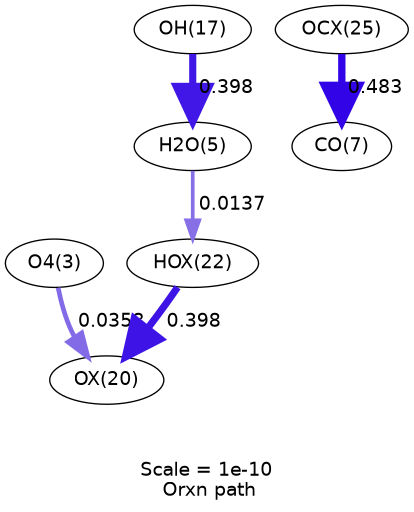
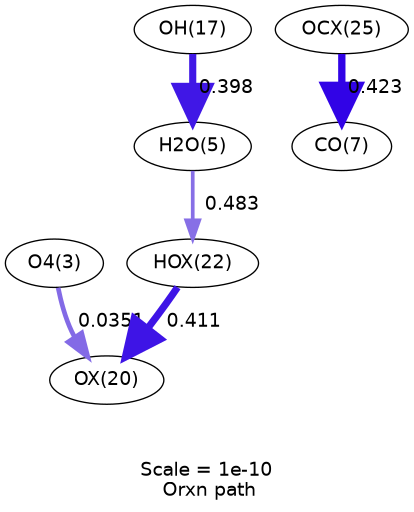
(373, 88) -> (373, 88)
(230, 205) -> (230, 205)
(109, 322) -> (109, 322)
(191, 322) -> (191, 322)
